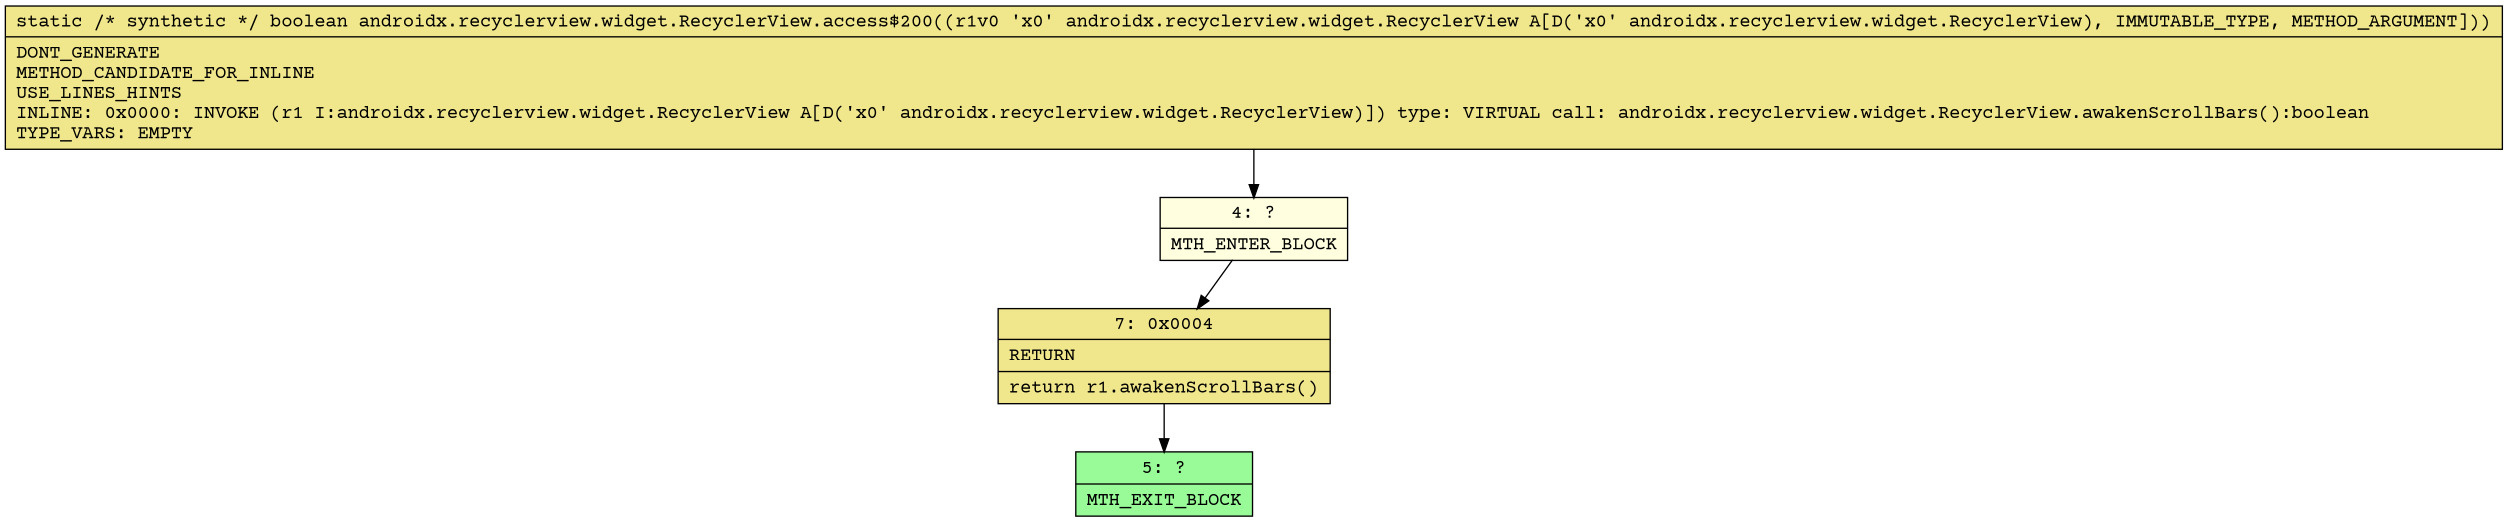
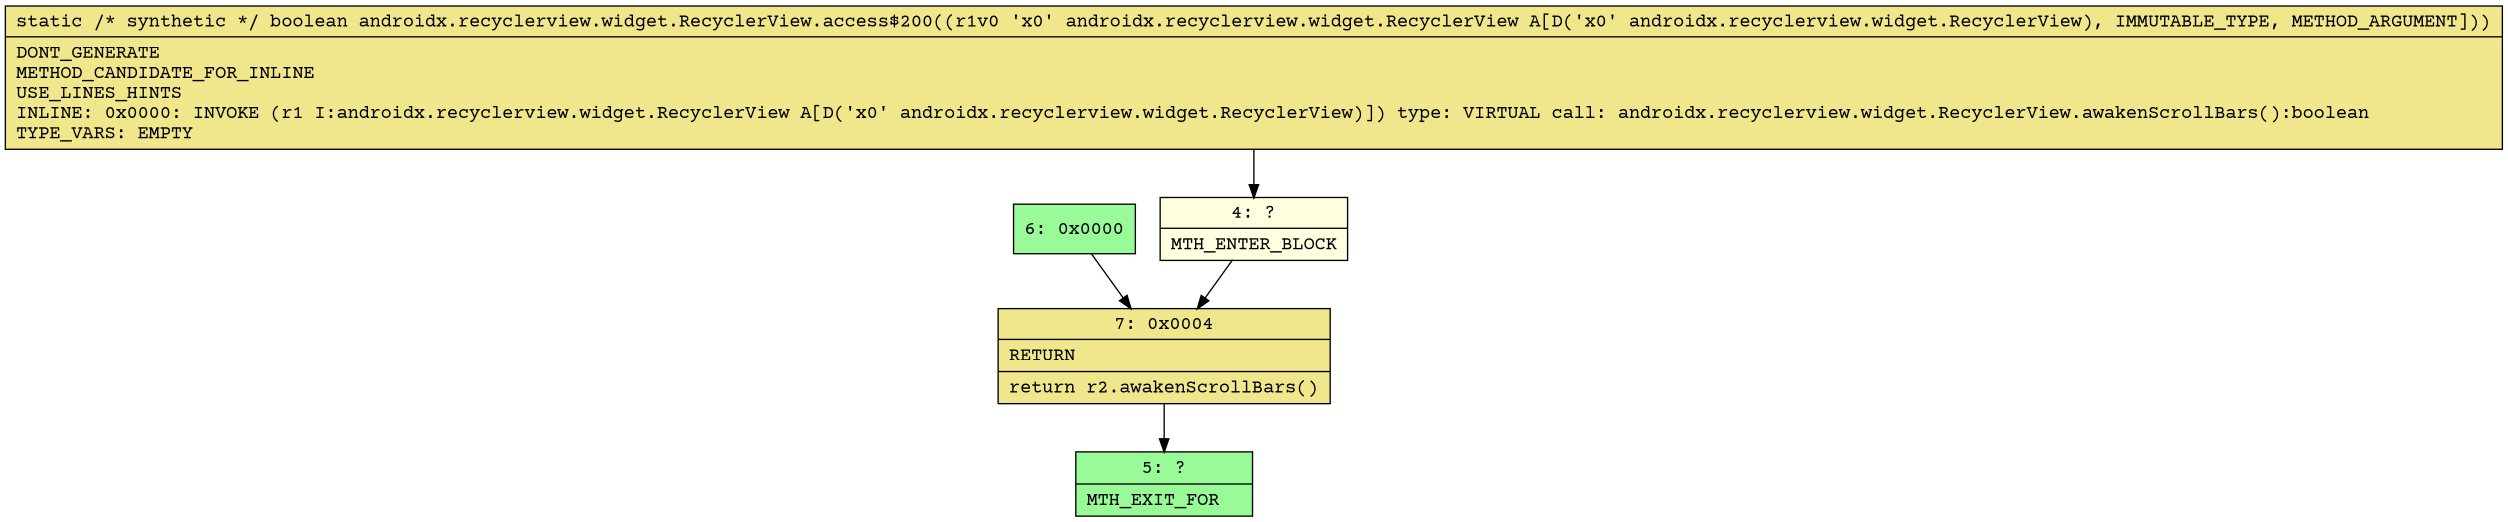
none -> (1074, 229)
(1164, 387) -> (1164, 387)
(1164, 499) -> (1153, 499)
